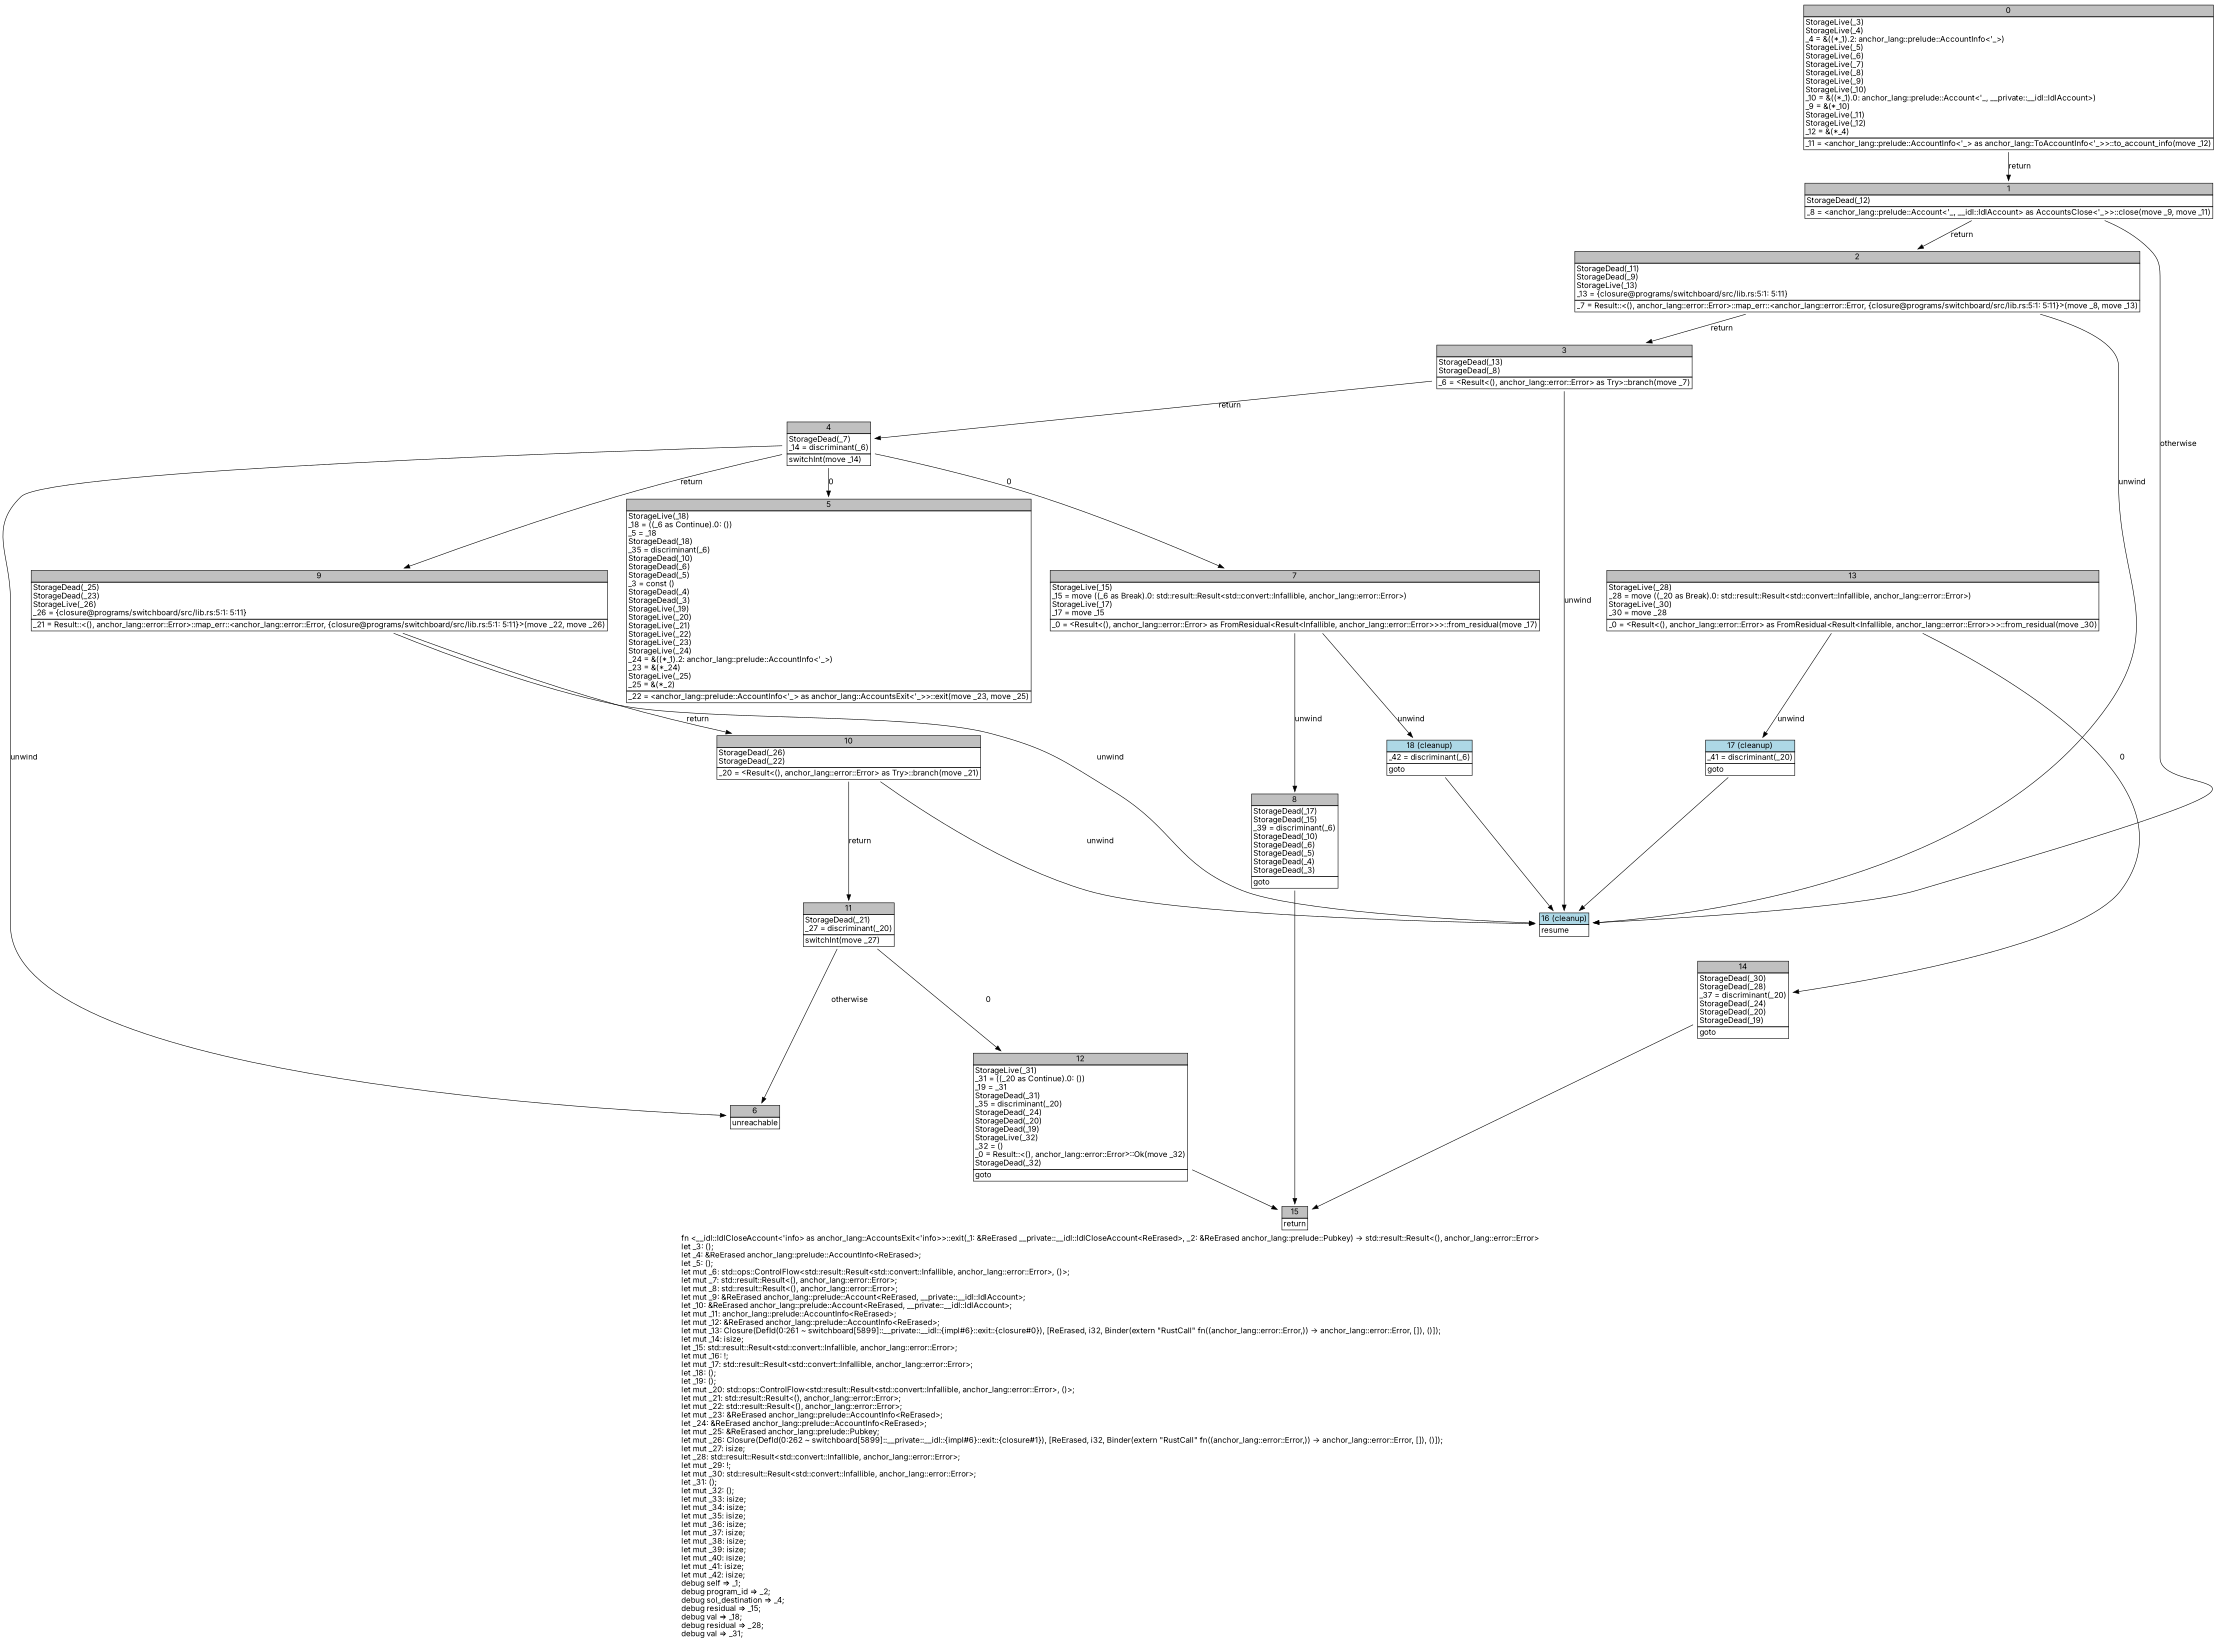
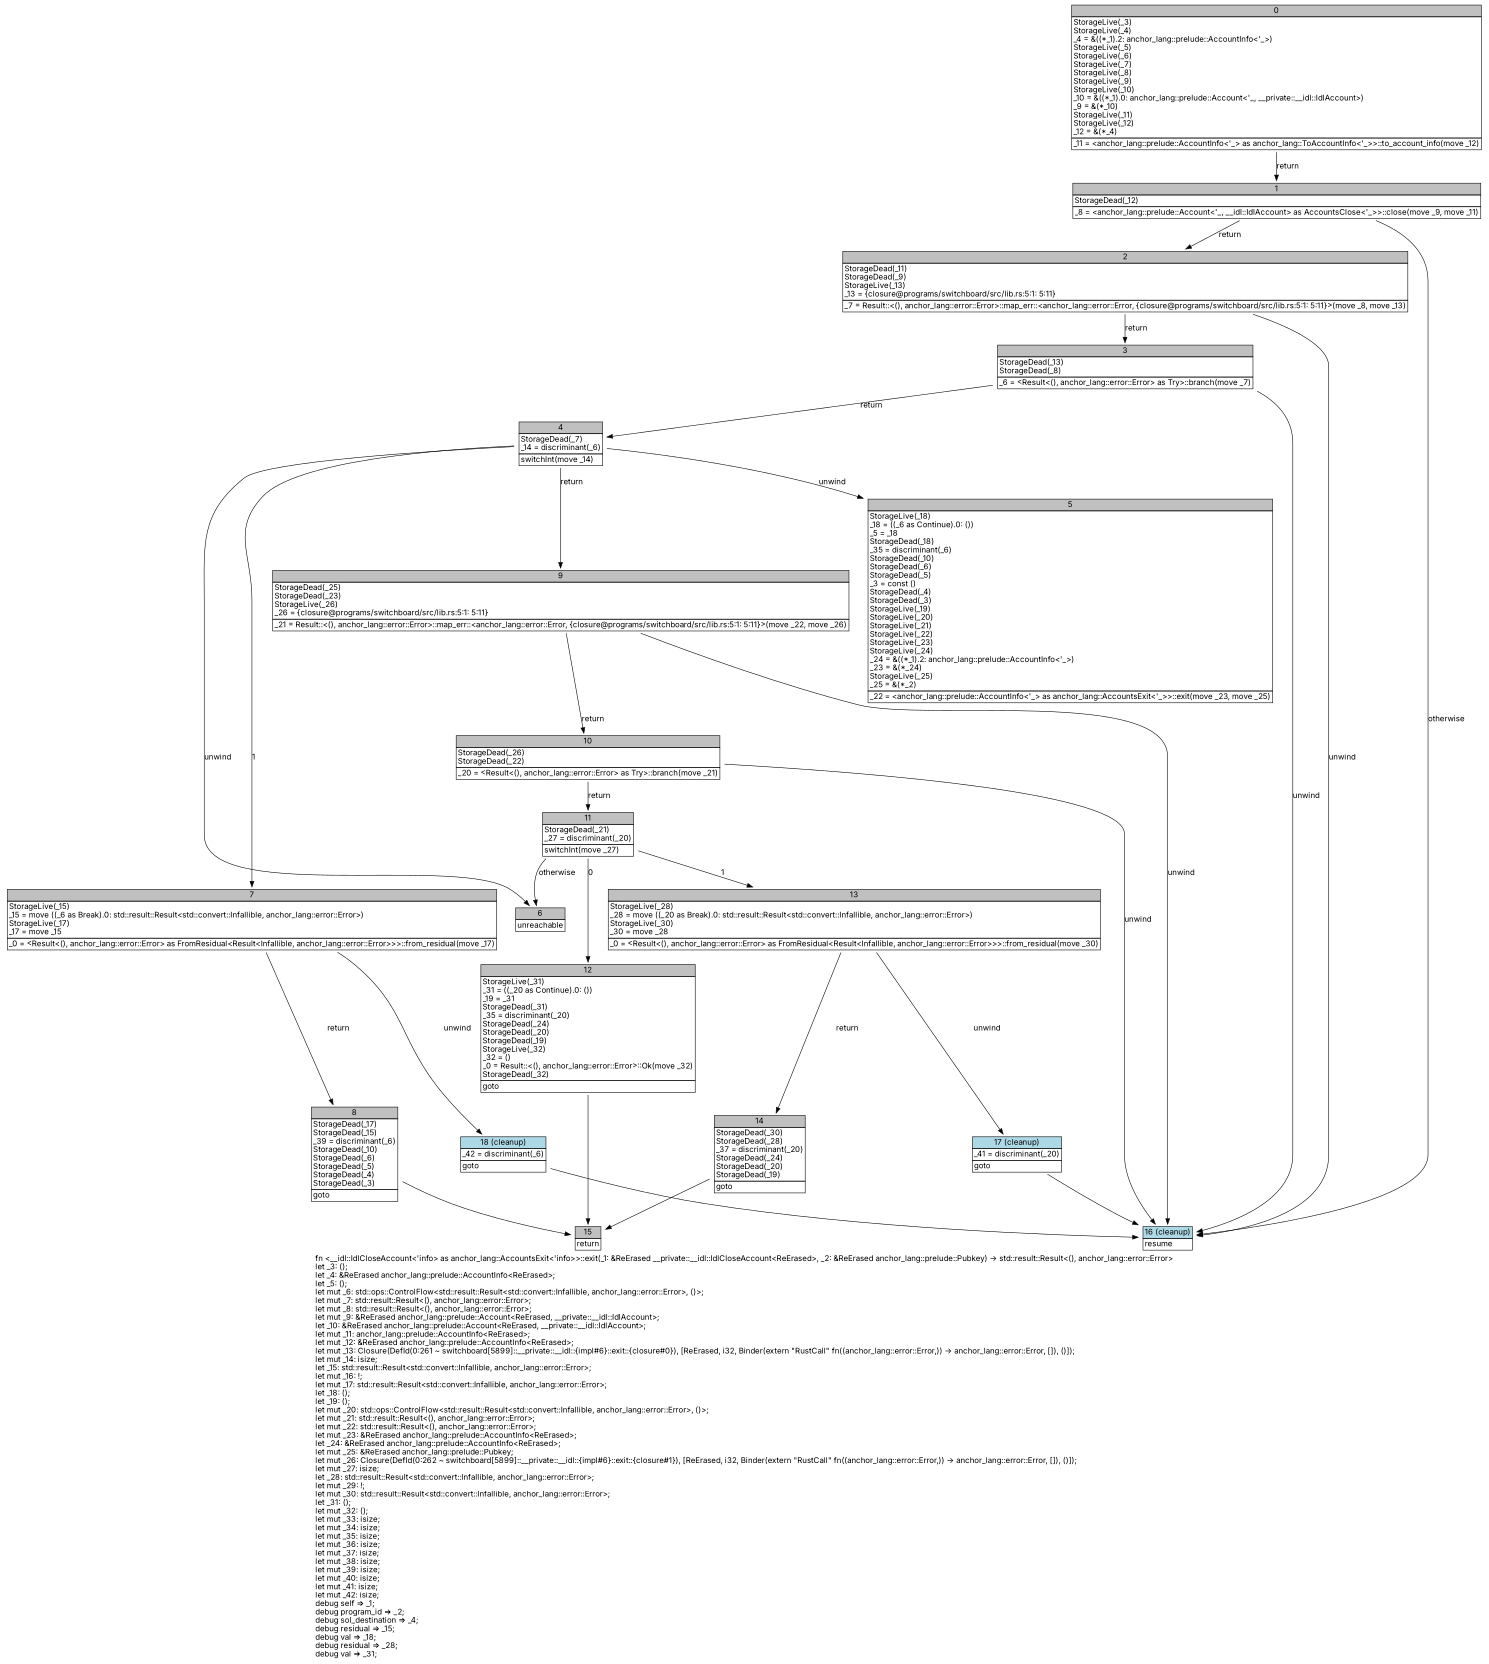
(831, 482) -> (832, 482)
(1009, 482) -> (254, 758)
(1309, 719) -> (338, 1029)
(2122, 758) -> (847, 1029)
none -> (693, 868)
